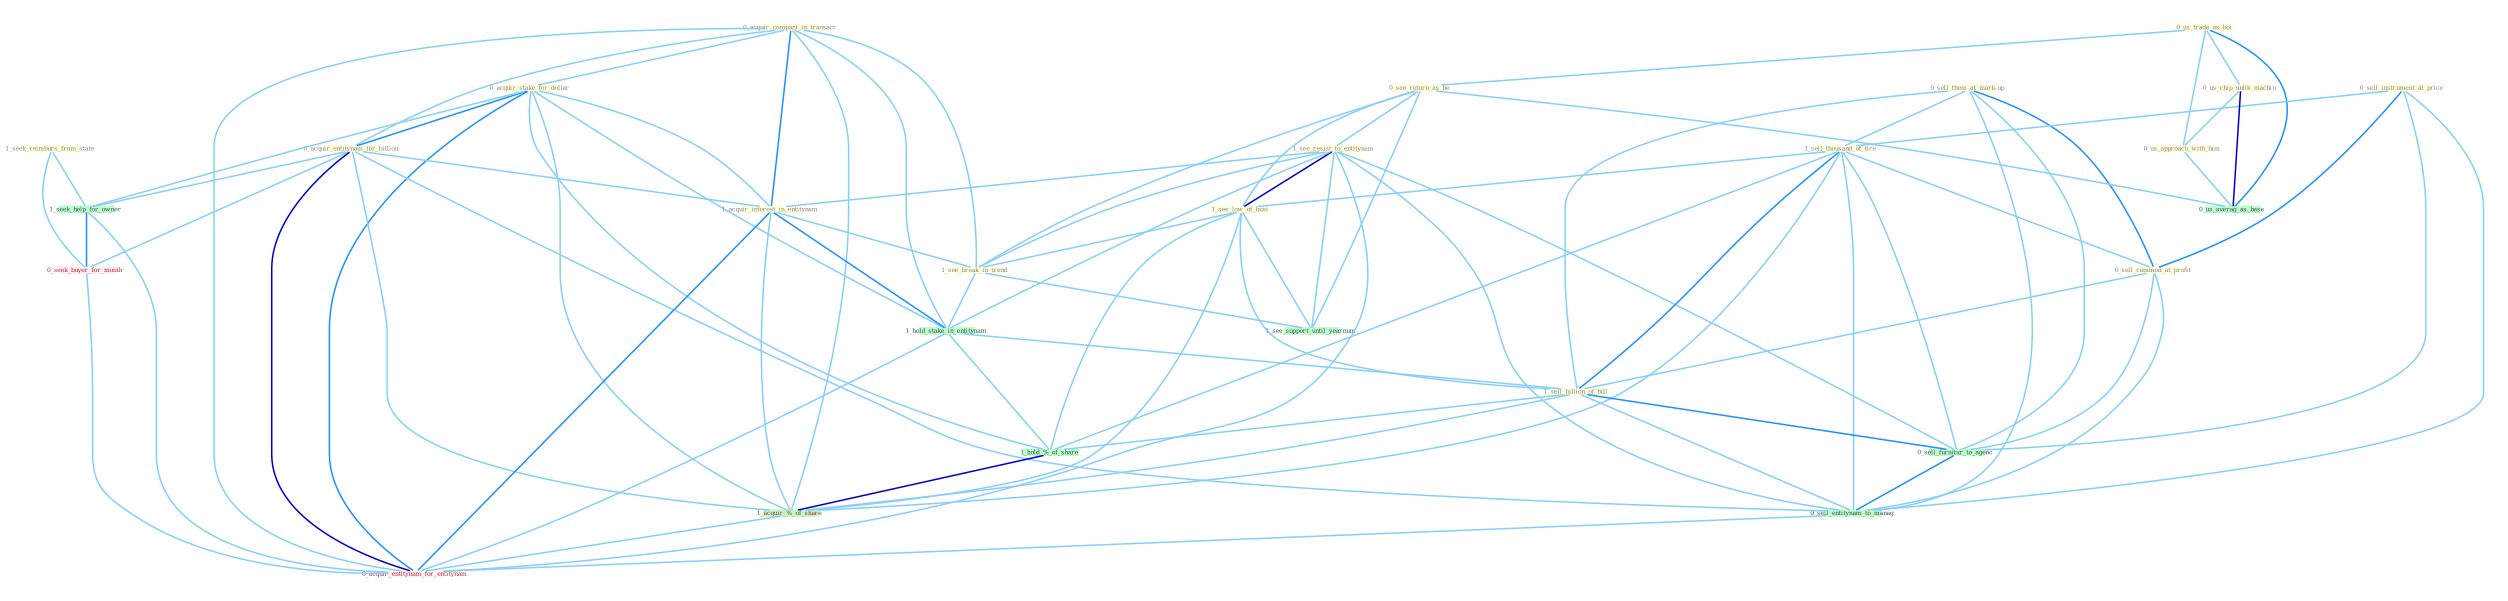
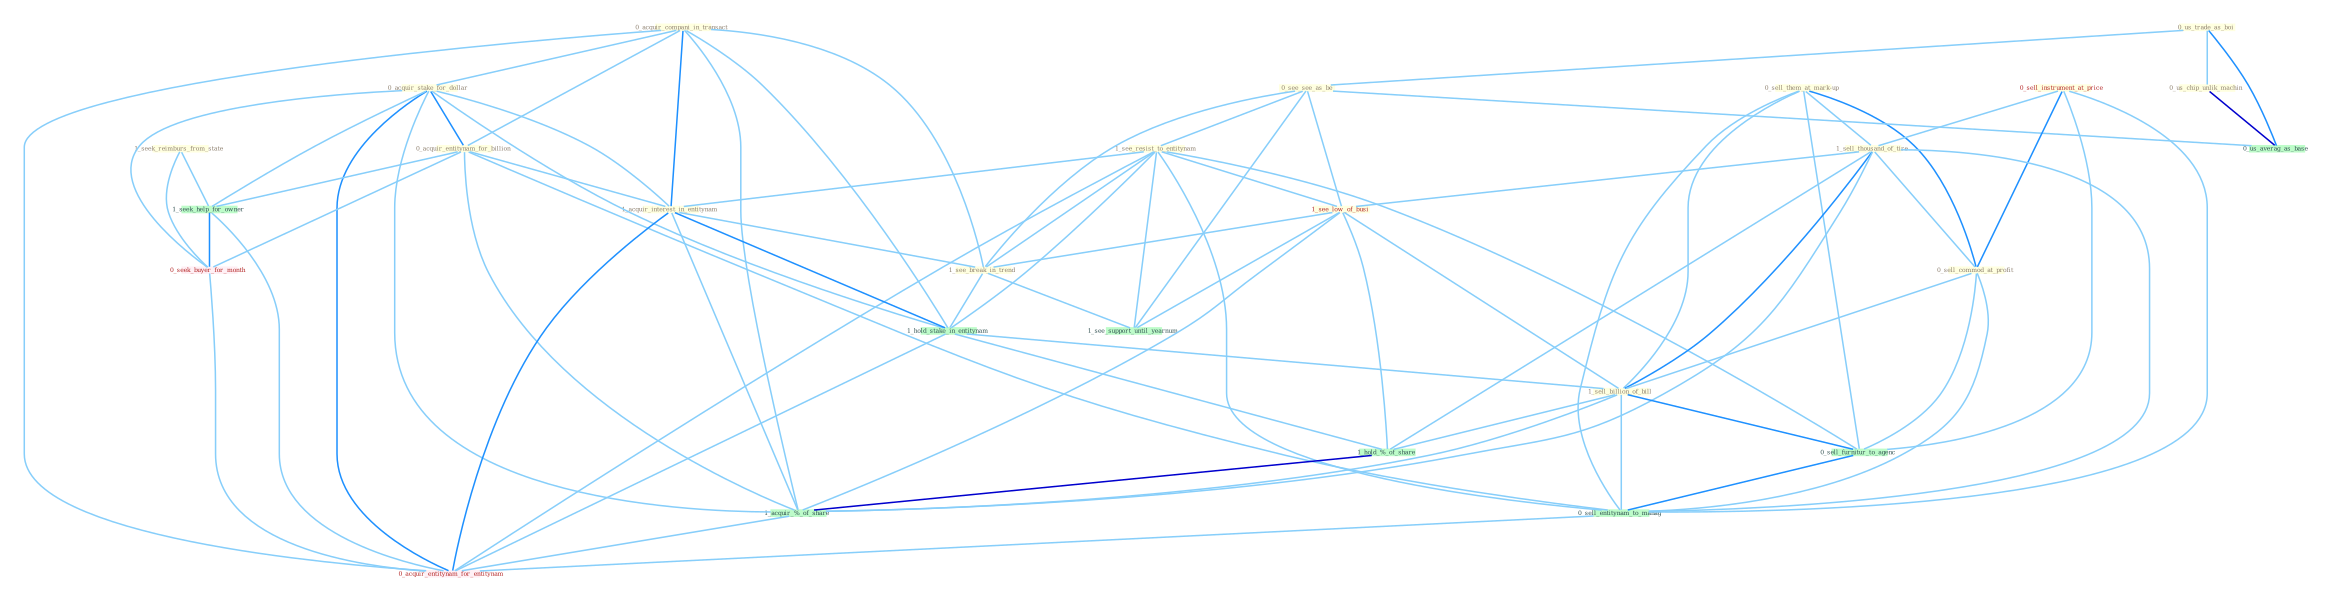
(1421, 88) -> (1307, 88)
(2403, 88) -> (2063, 88)
(2183, 149) -> none
(1288, 179) -> (1254, 180)
(1242, 209) -> (1342, 209)
(1910, 296) -> none
(738, 328) -> (192, 119)
(272, 385) -> none
(791, 513) -> (798, 513)
